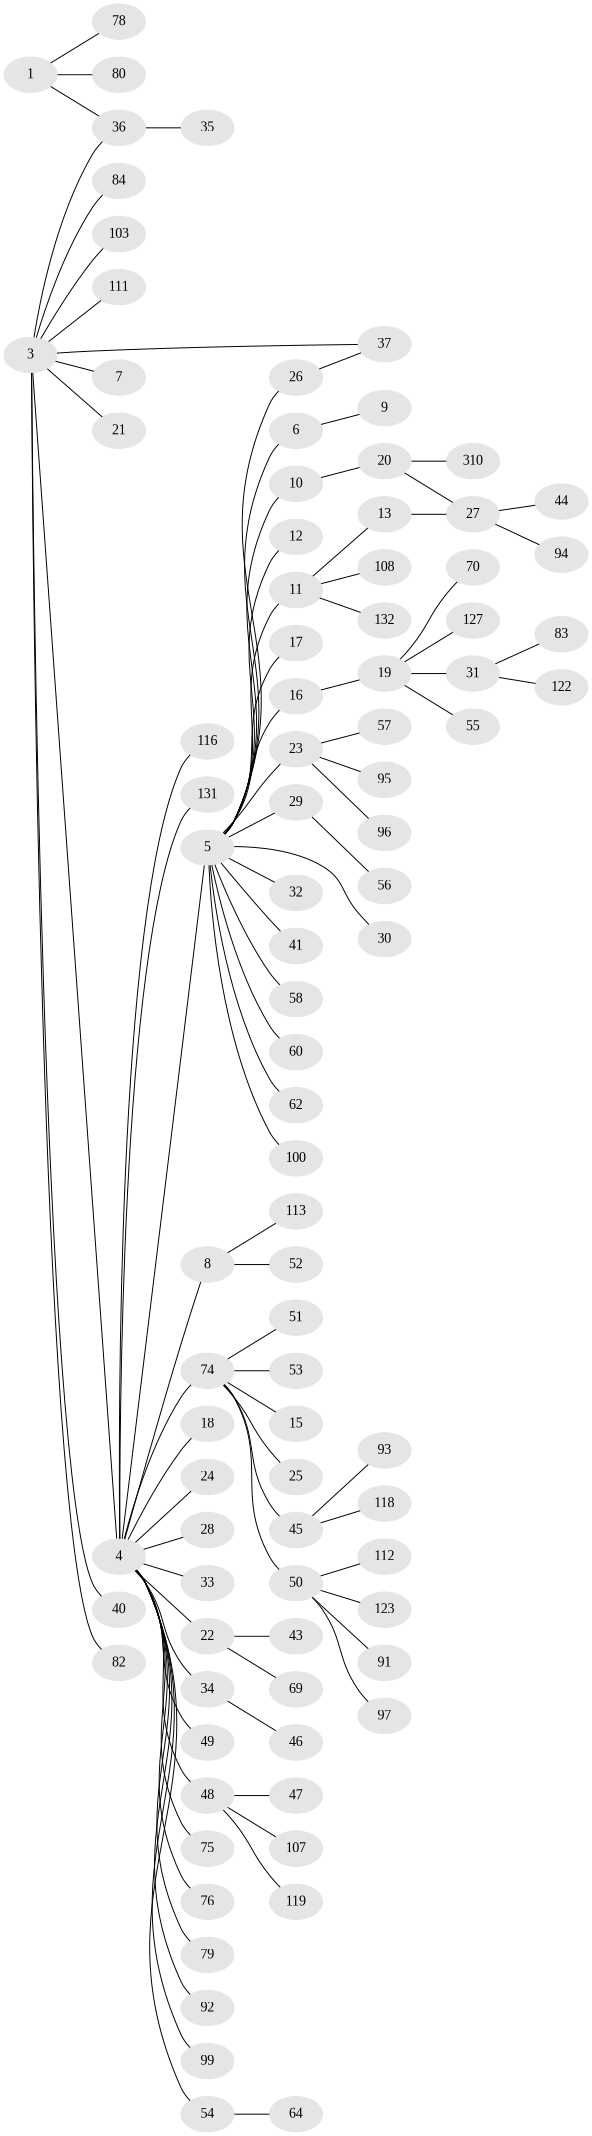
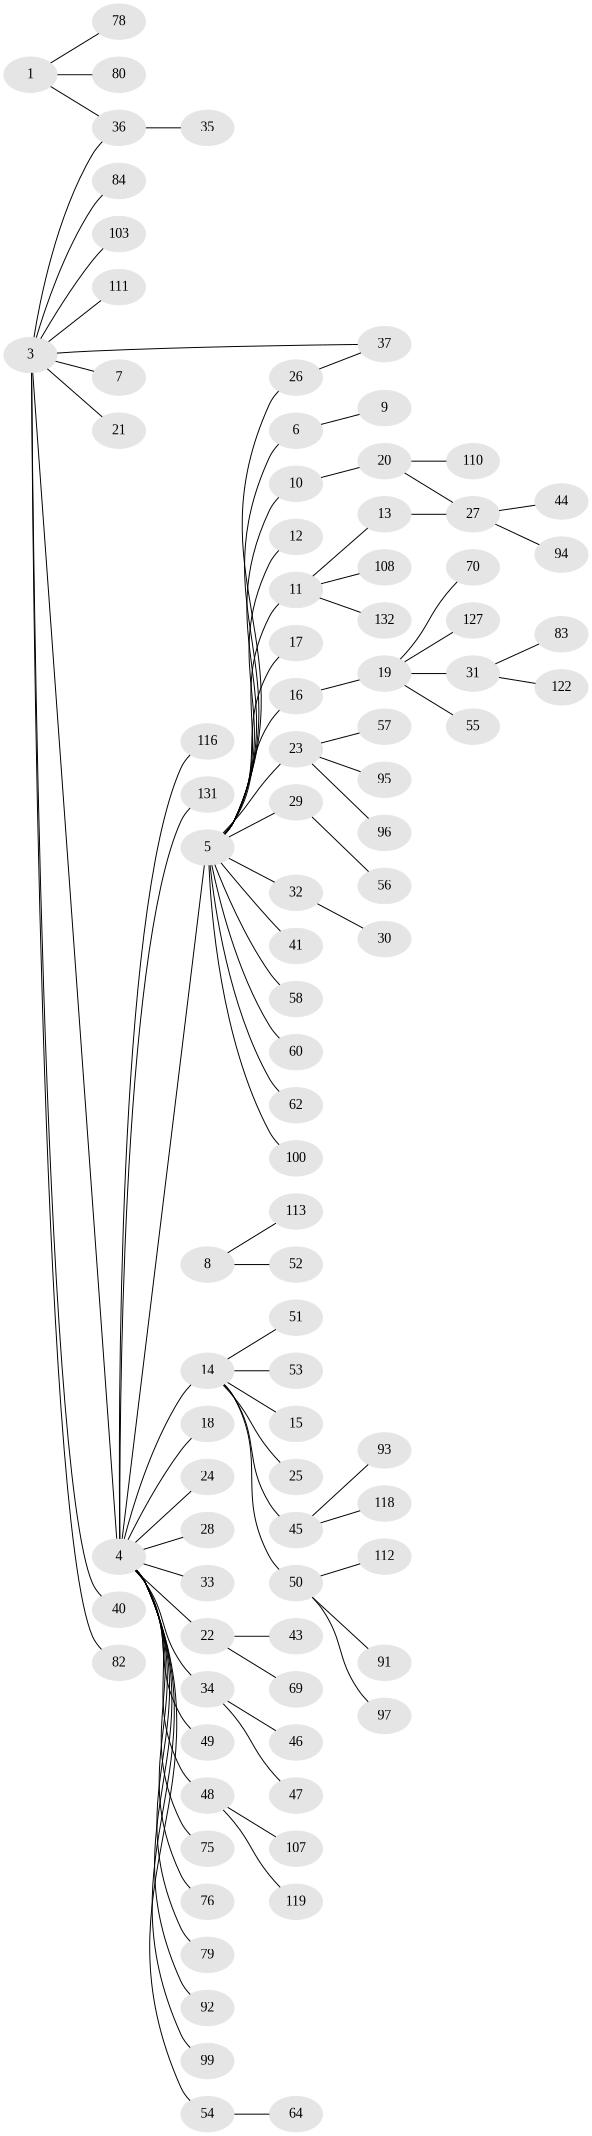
(473, 461) -> (473, 461)
(315, 863) -> (340, 916)
(207, 1371) -> (207, 1371)
(161, 1410) -> none
(384, 1610) -> none
(252, 1796) -> (252, 1742)
